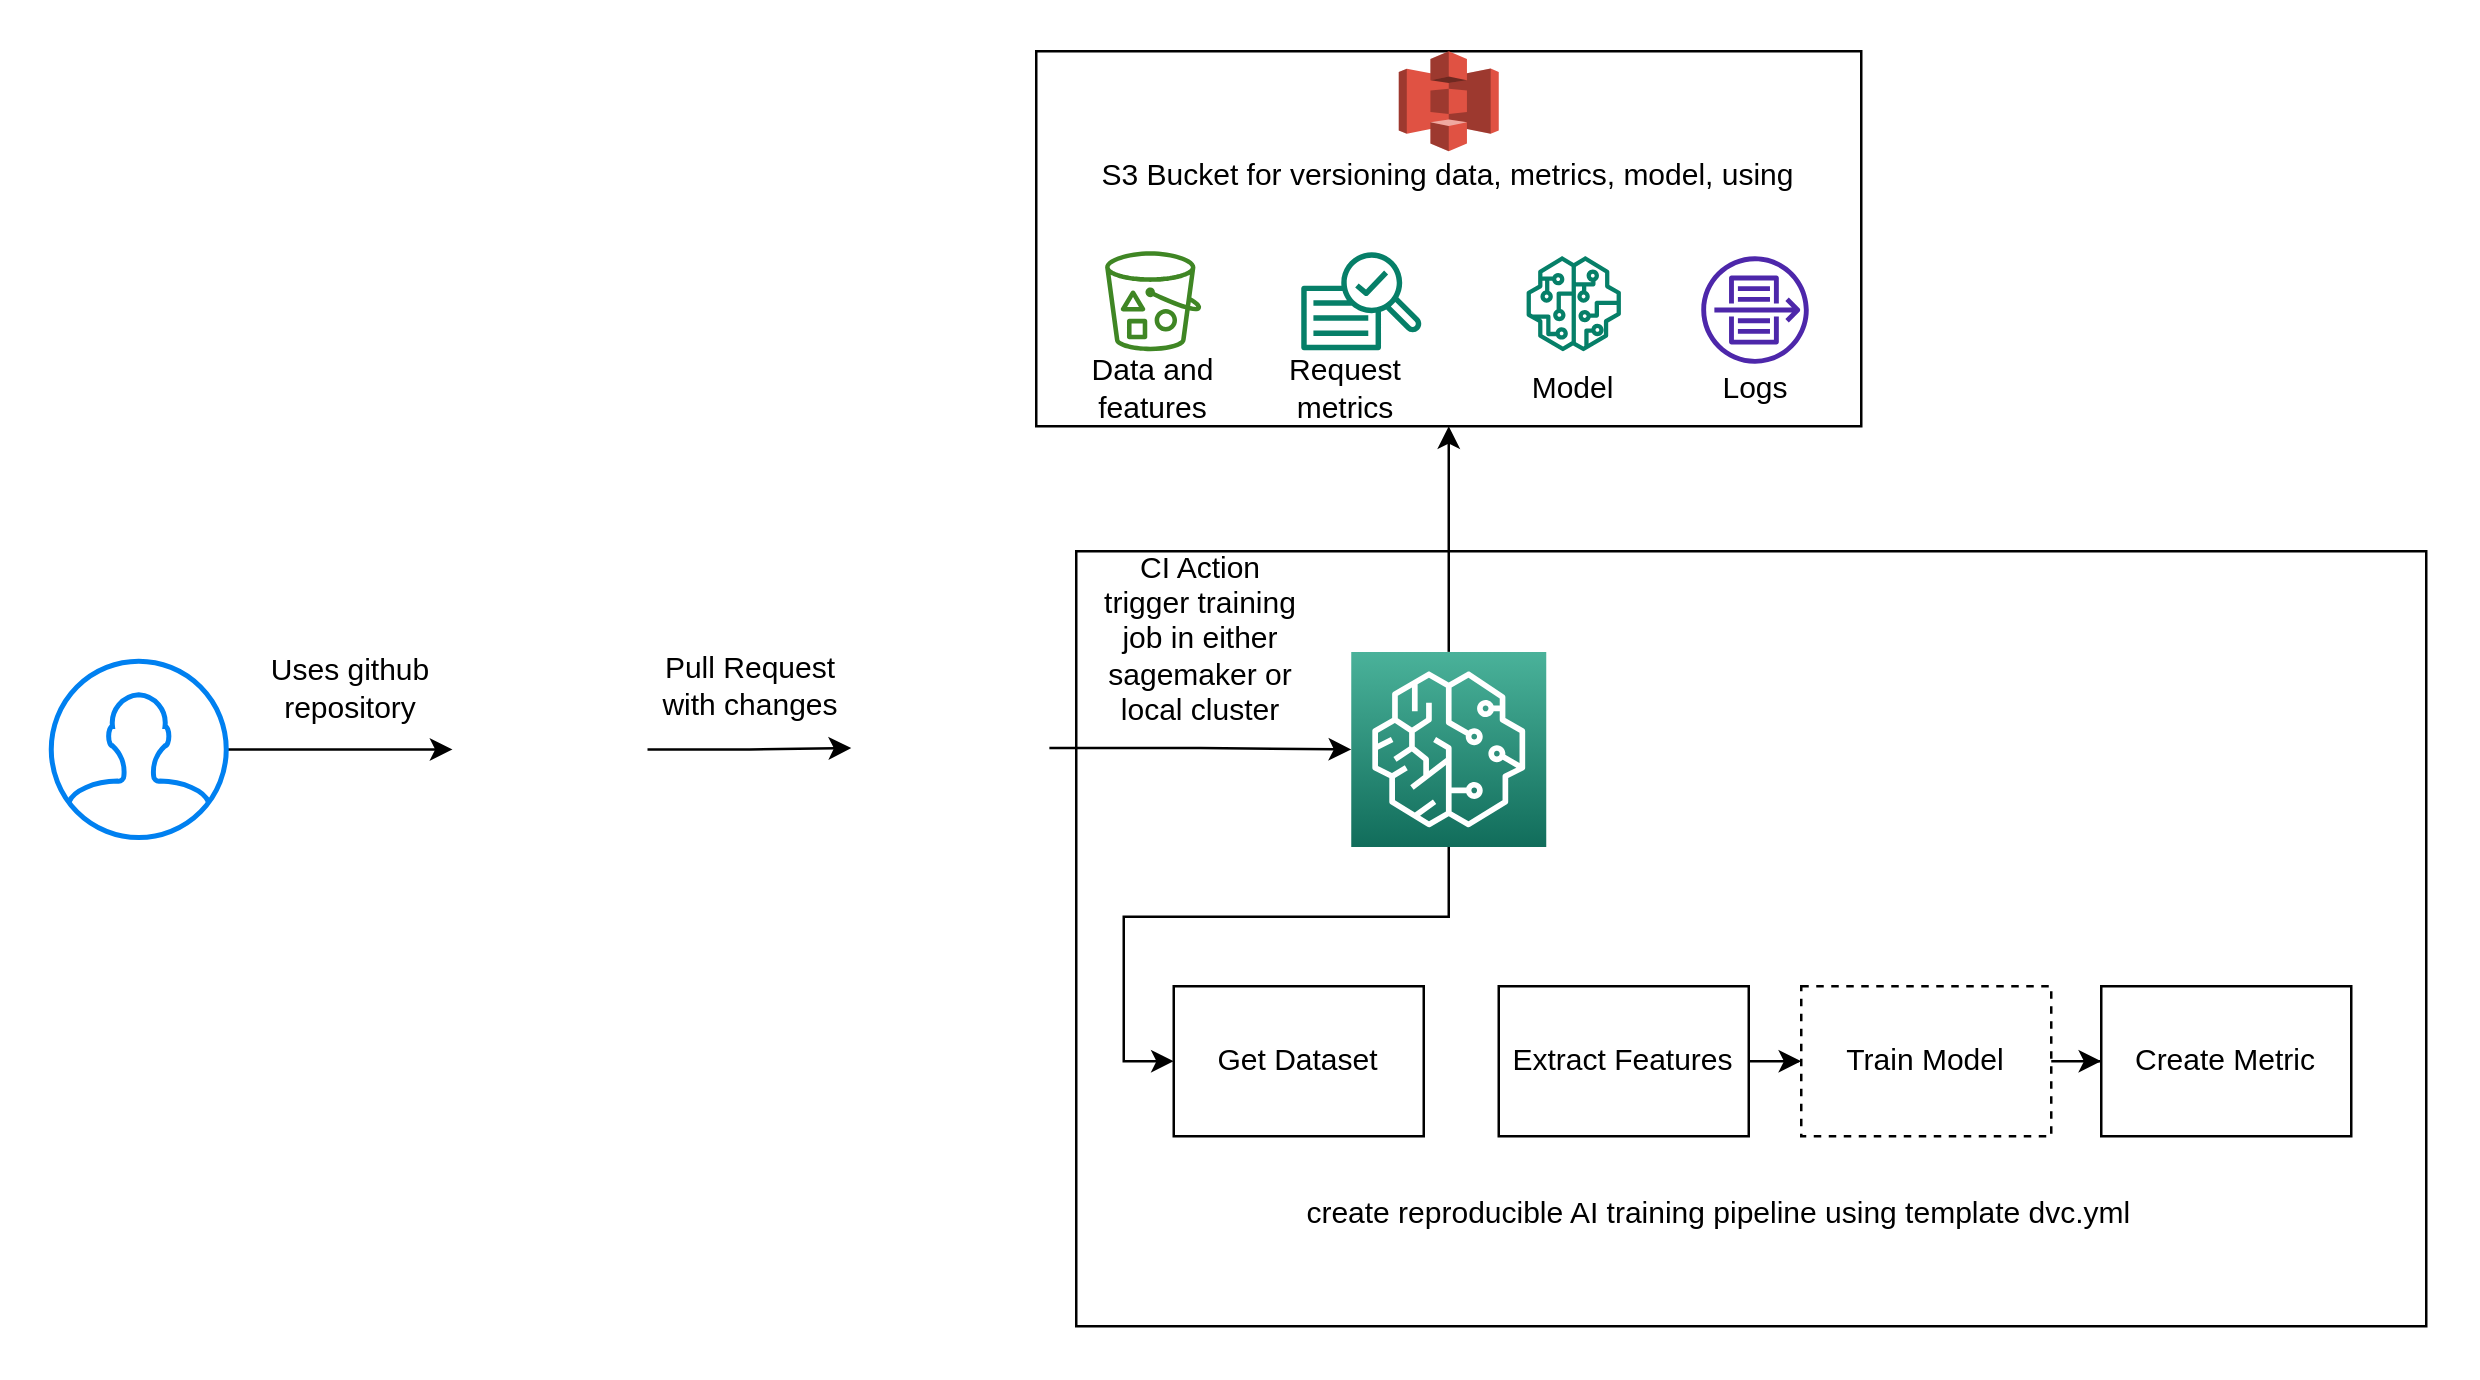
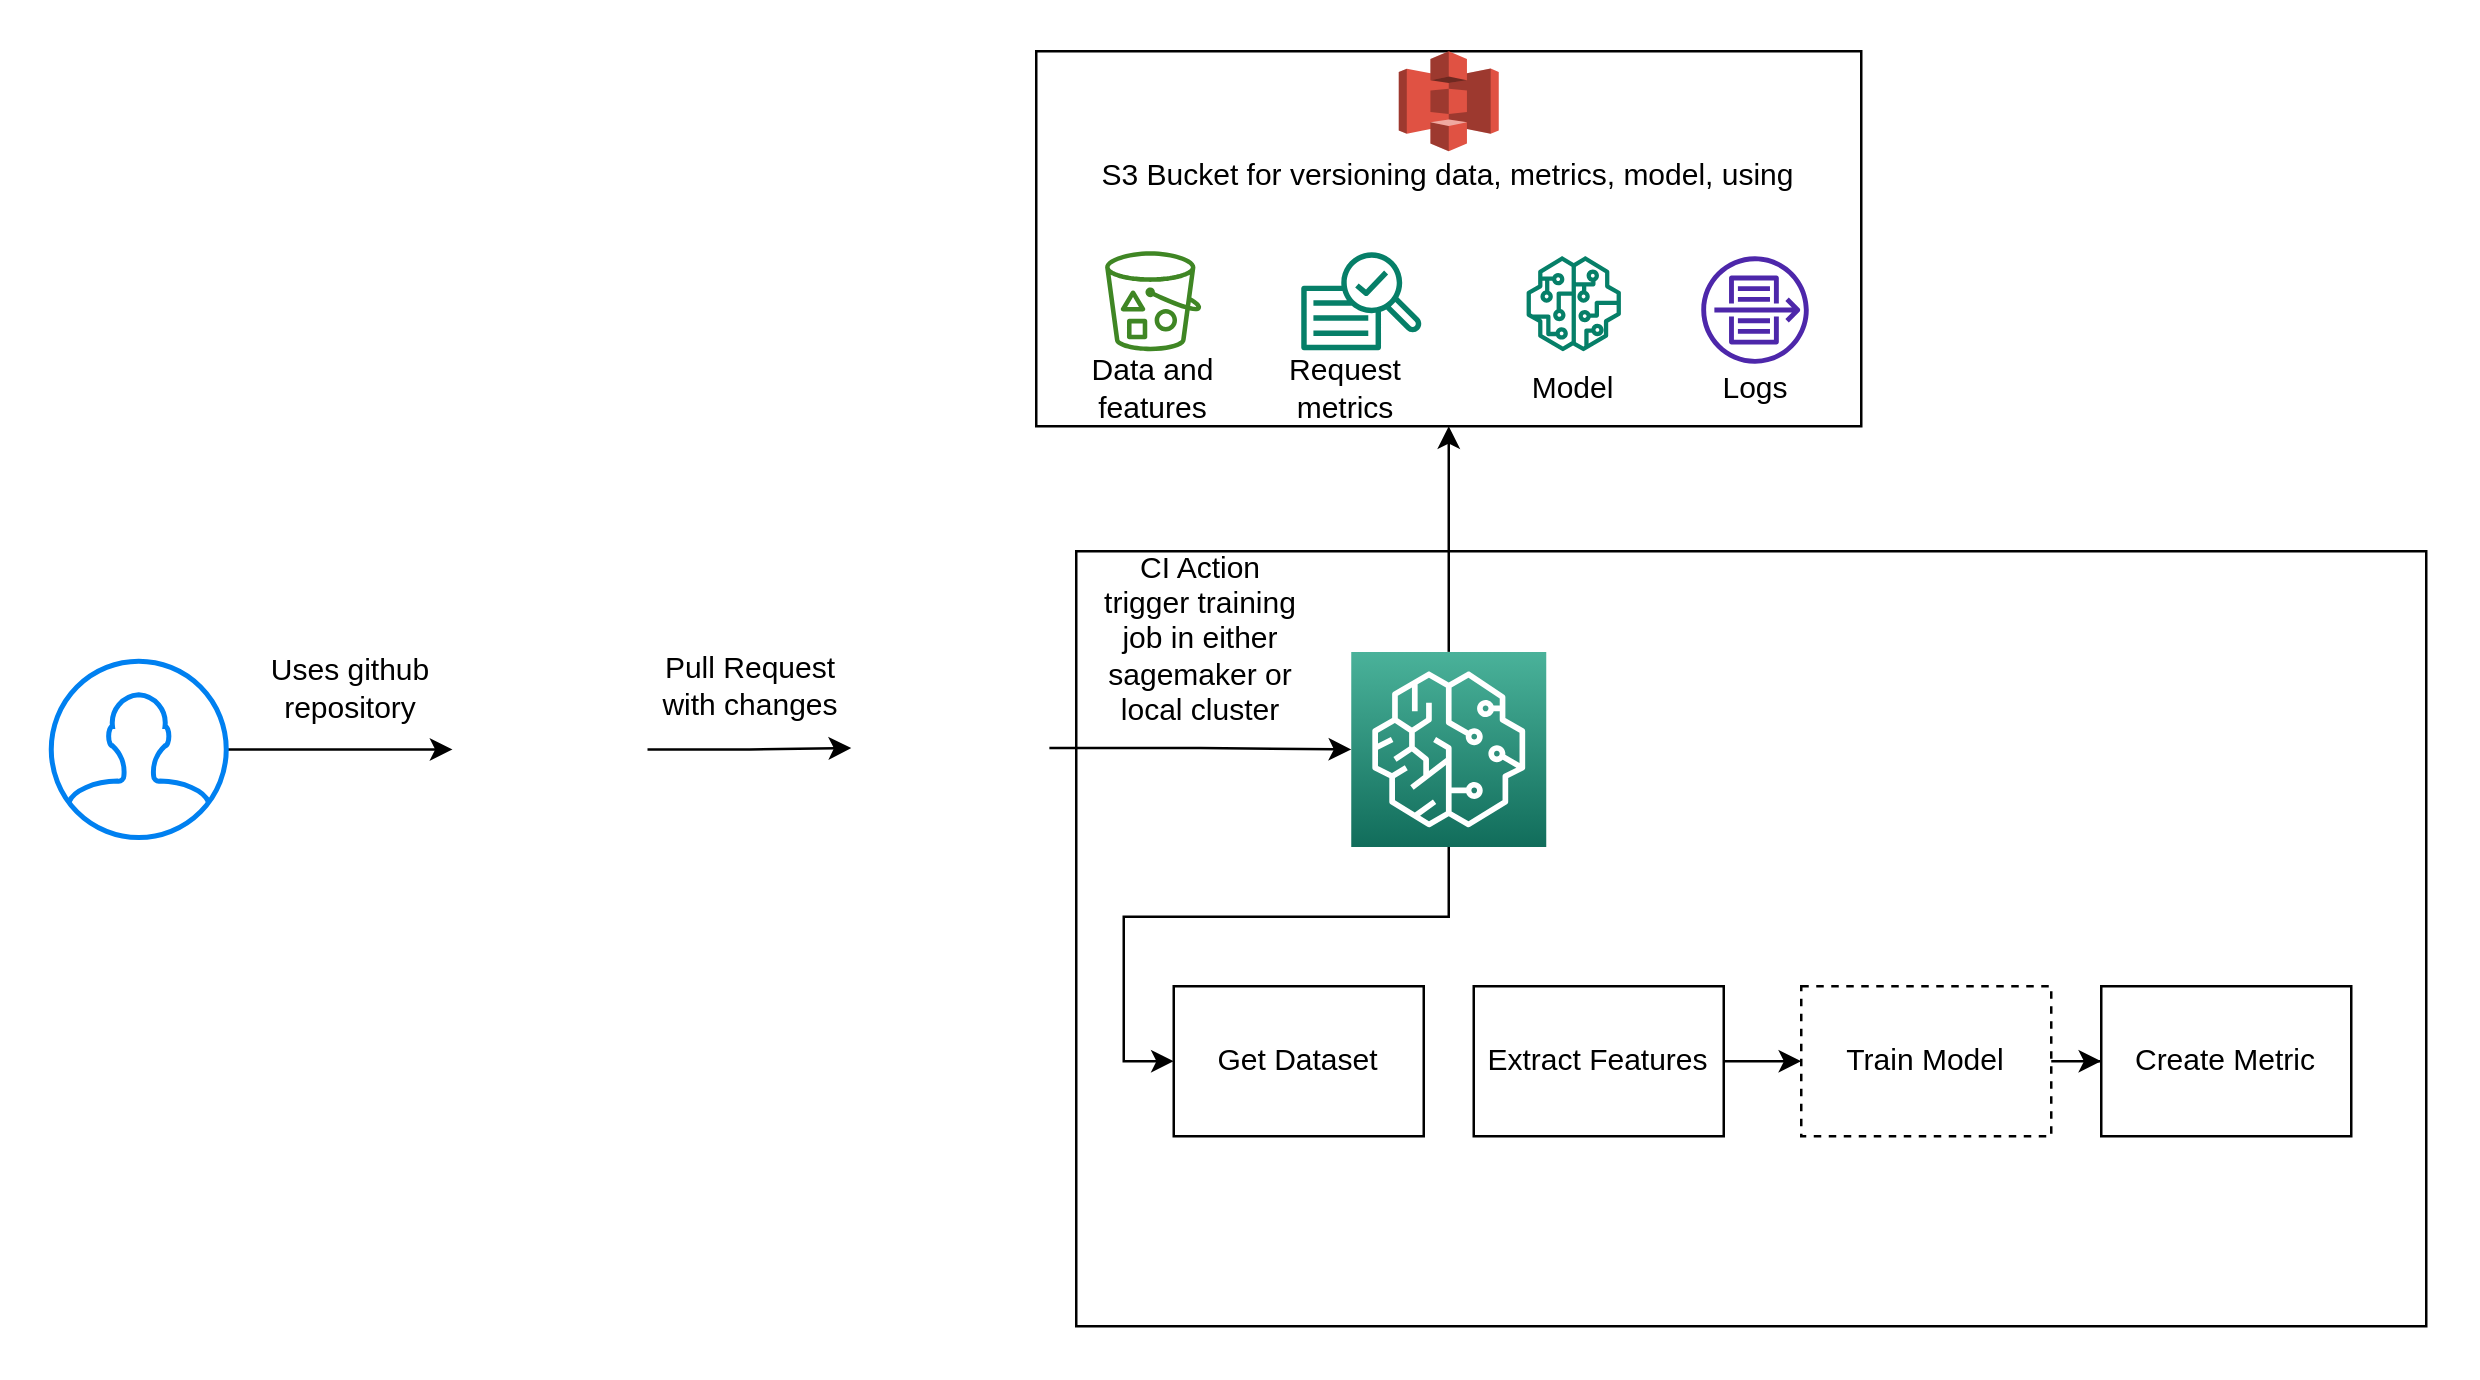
(1624, 1061) -> (1599, 1061)
(1724, 1214) -> none
